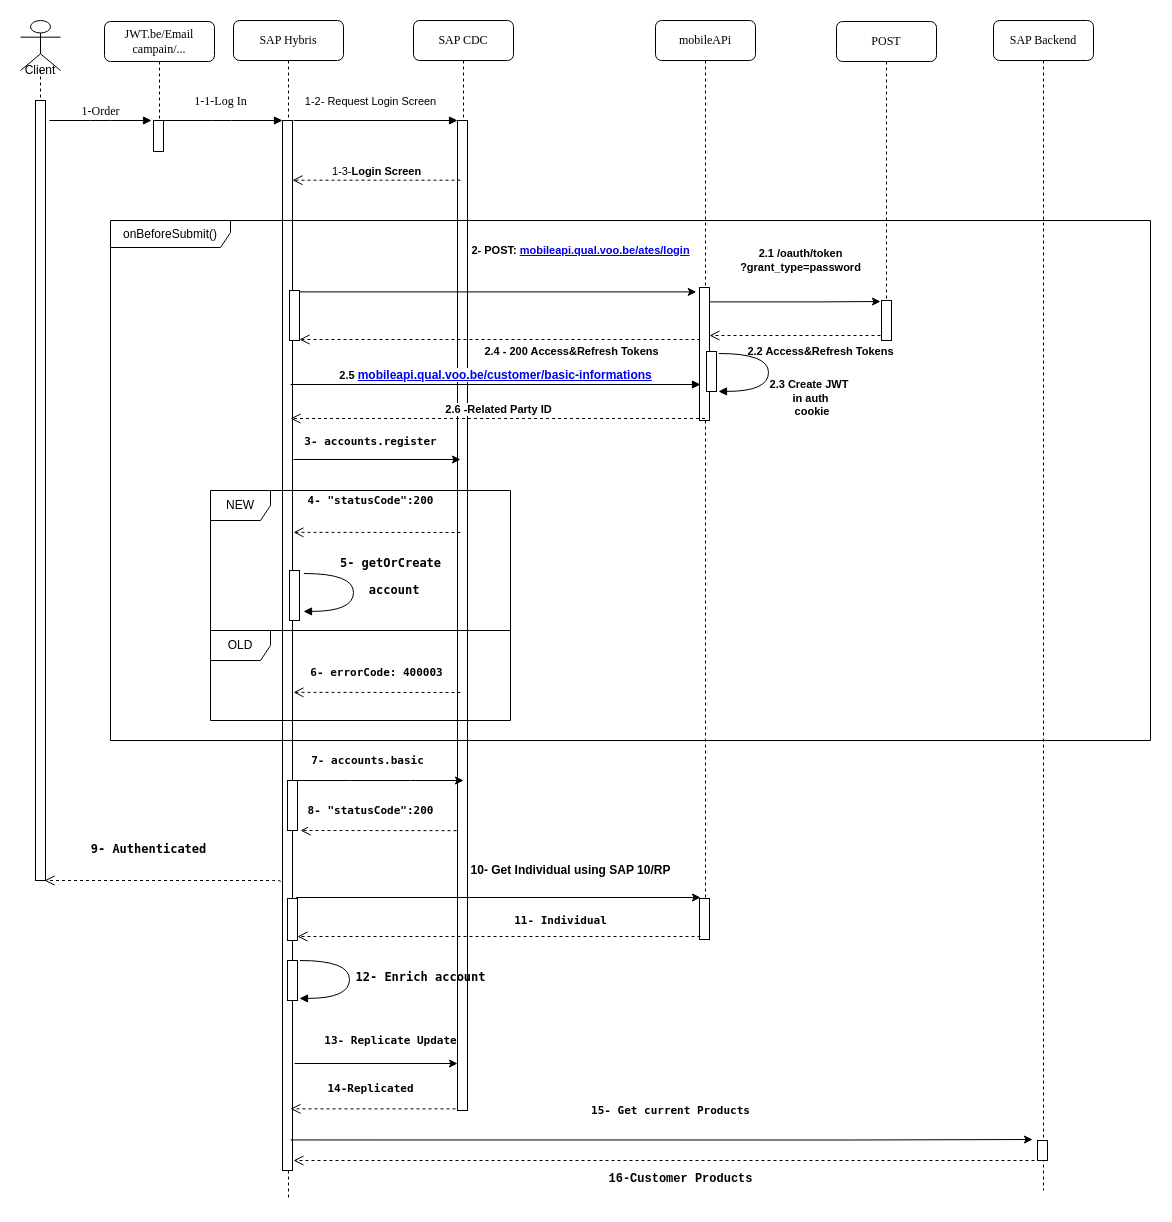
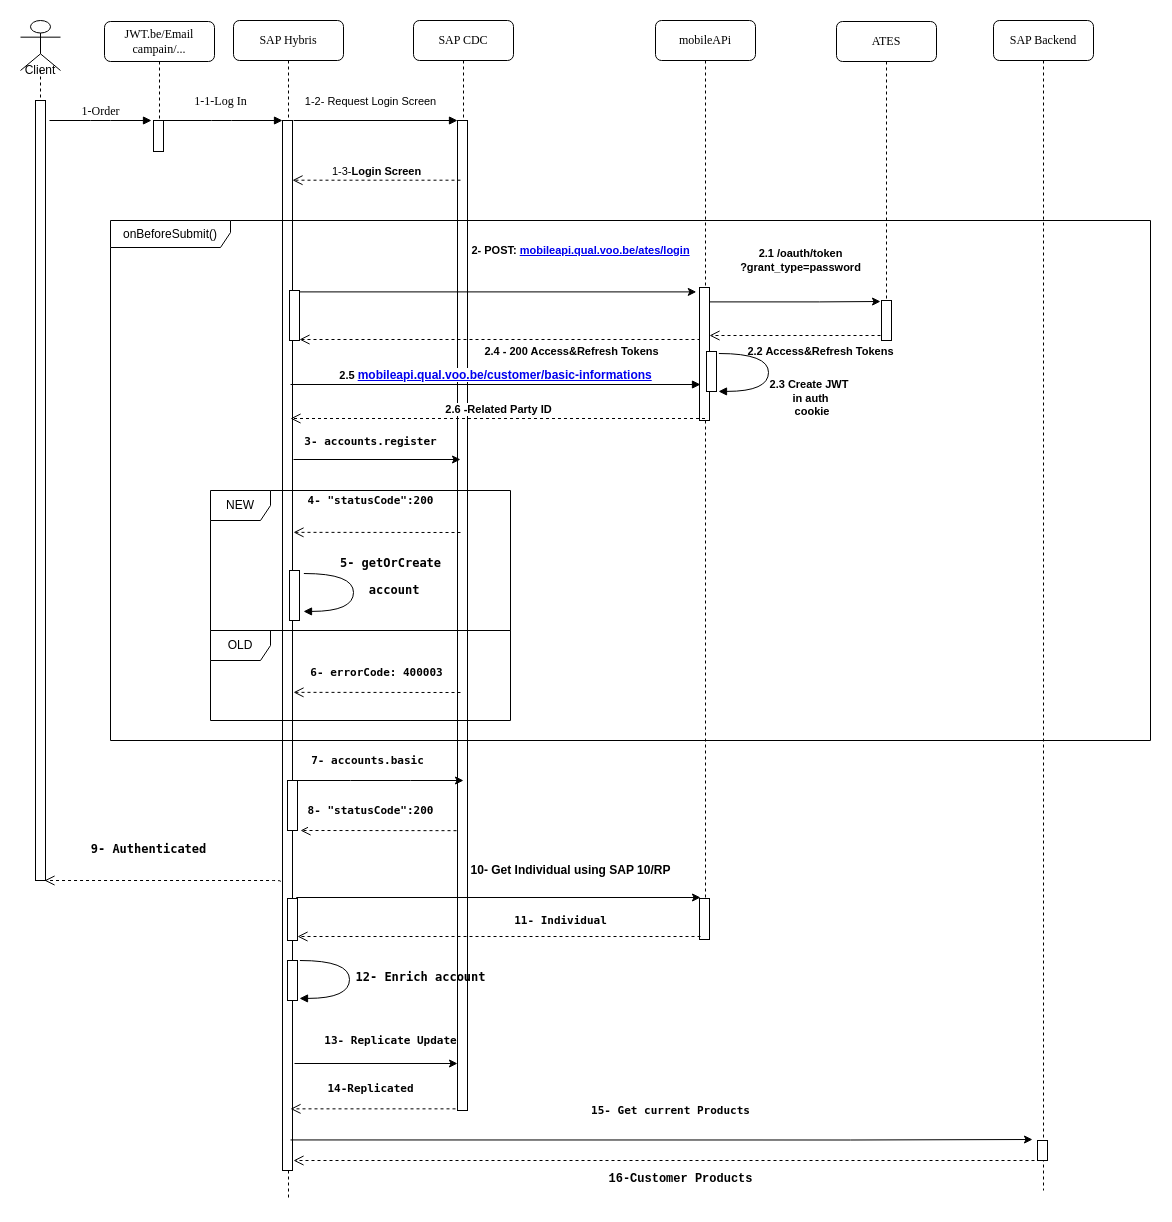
(887, 42) -> (887, 42)
